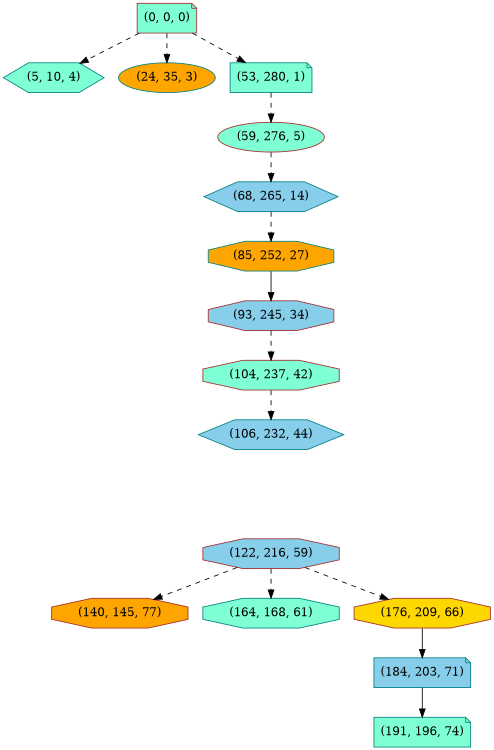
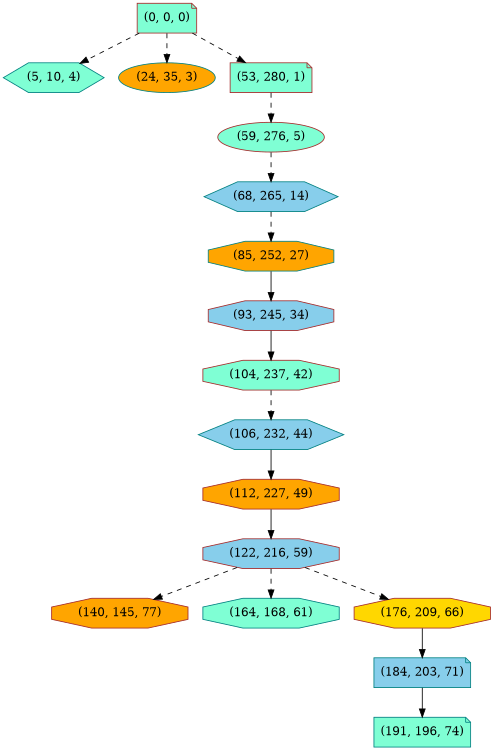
(271, 78) -> (271, 78)
(271, 341) -> (271, 341)
none -> (271, 494)
